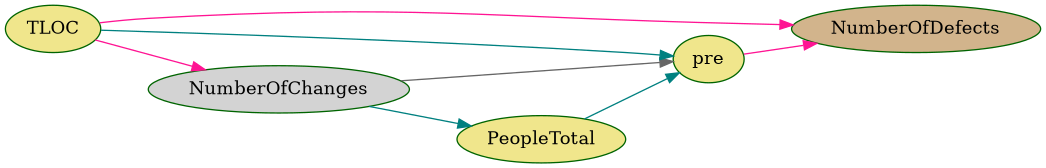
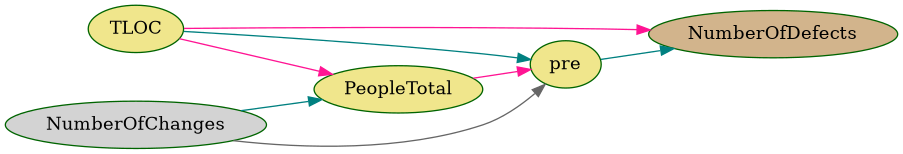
(774, 50) -> (631, 55)
(144, 53) -> (249, 55)
(626, 99) -> (496, 75)
